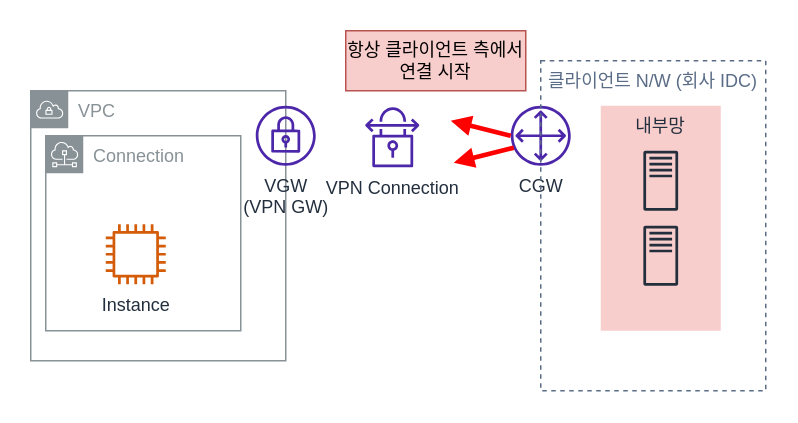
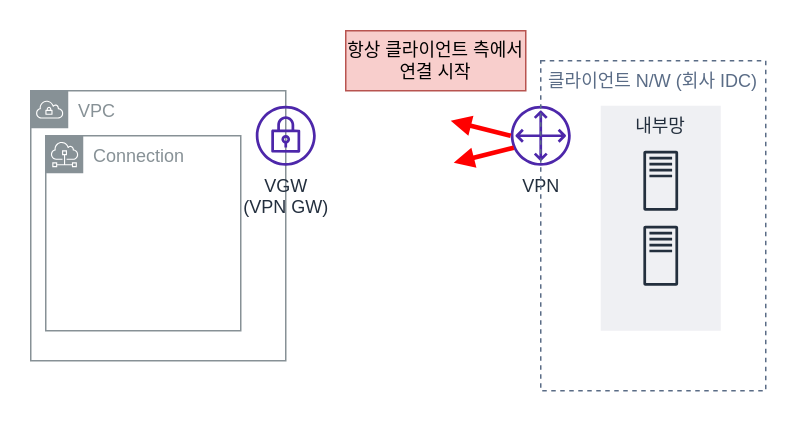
(392, 137) -> none
(542, 187) -> (542, 187)
(661, 218) -> (661, 218)
(136, 254) -> none
